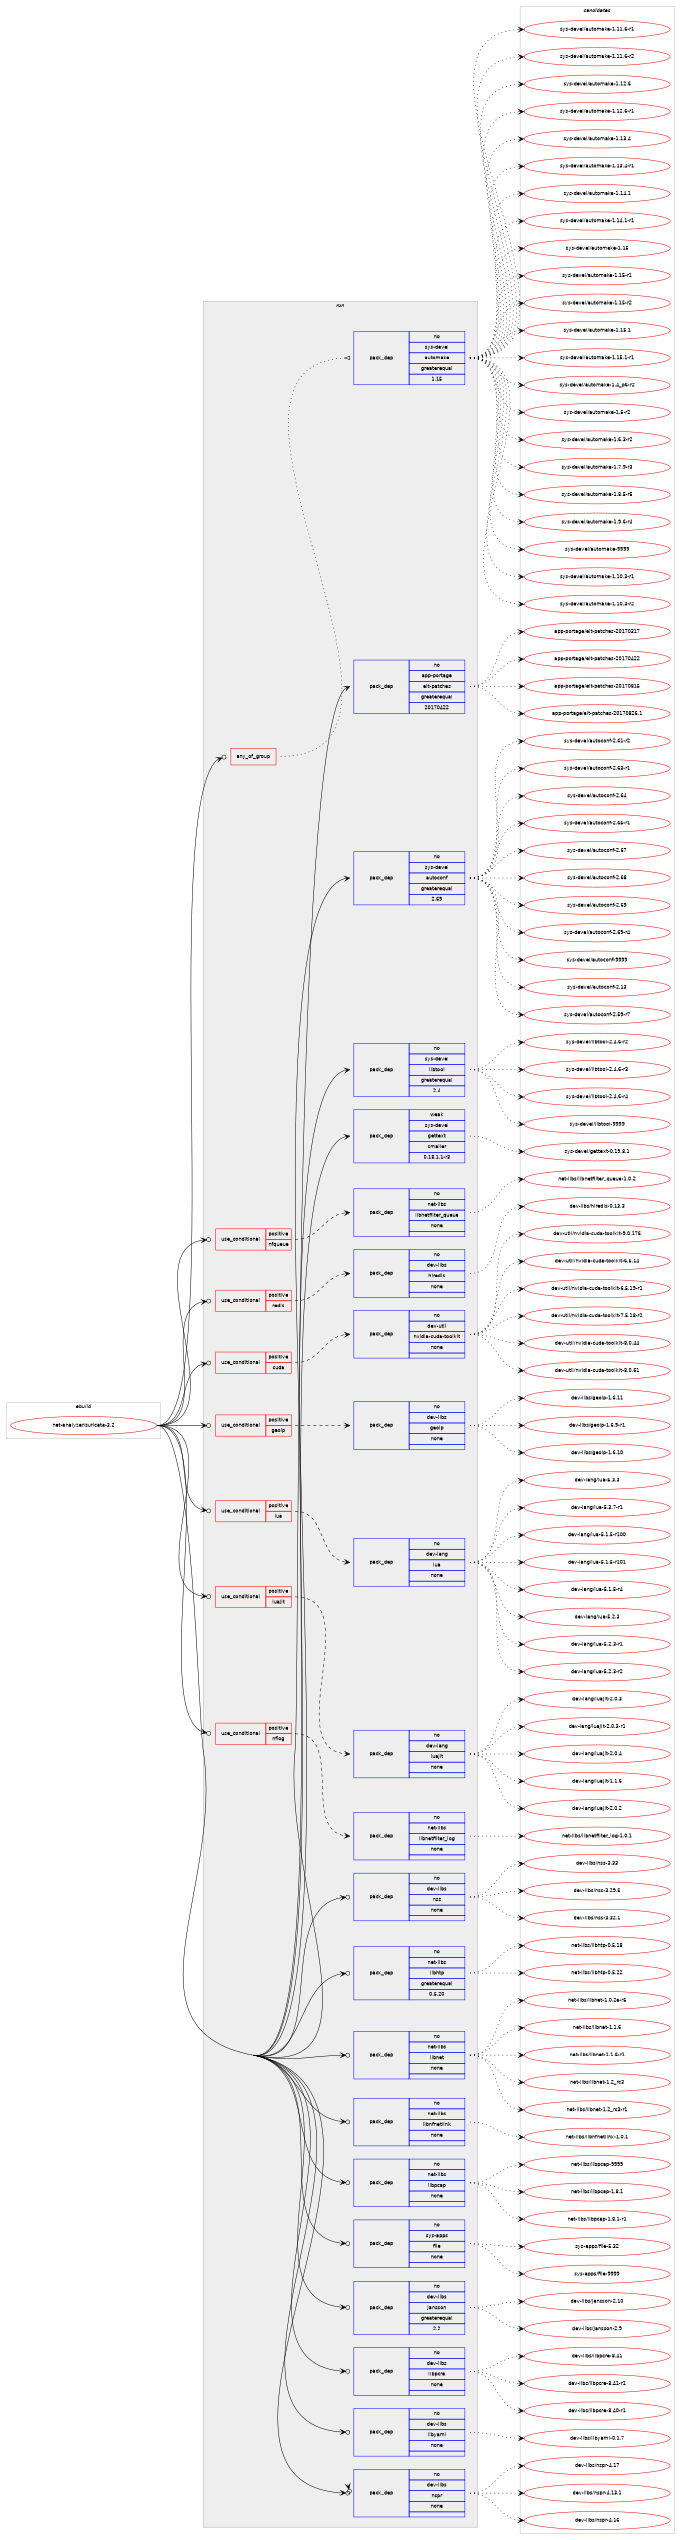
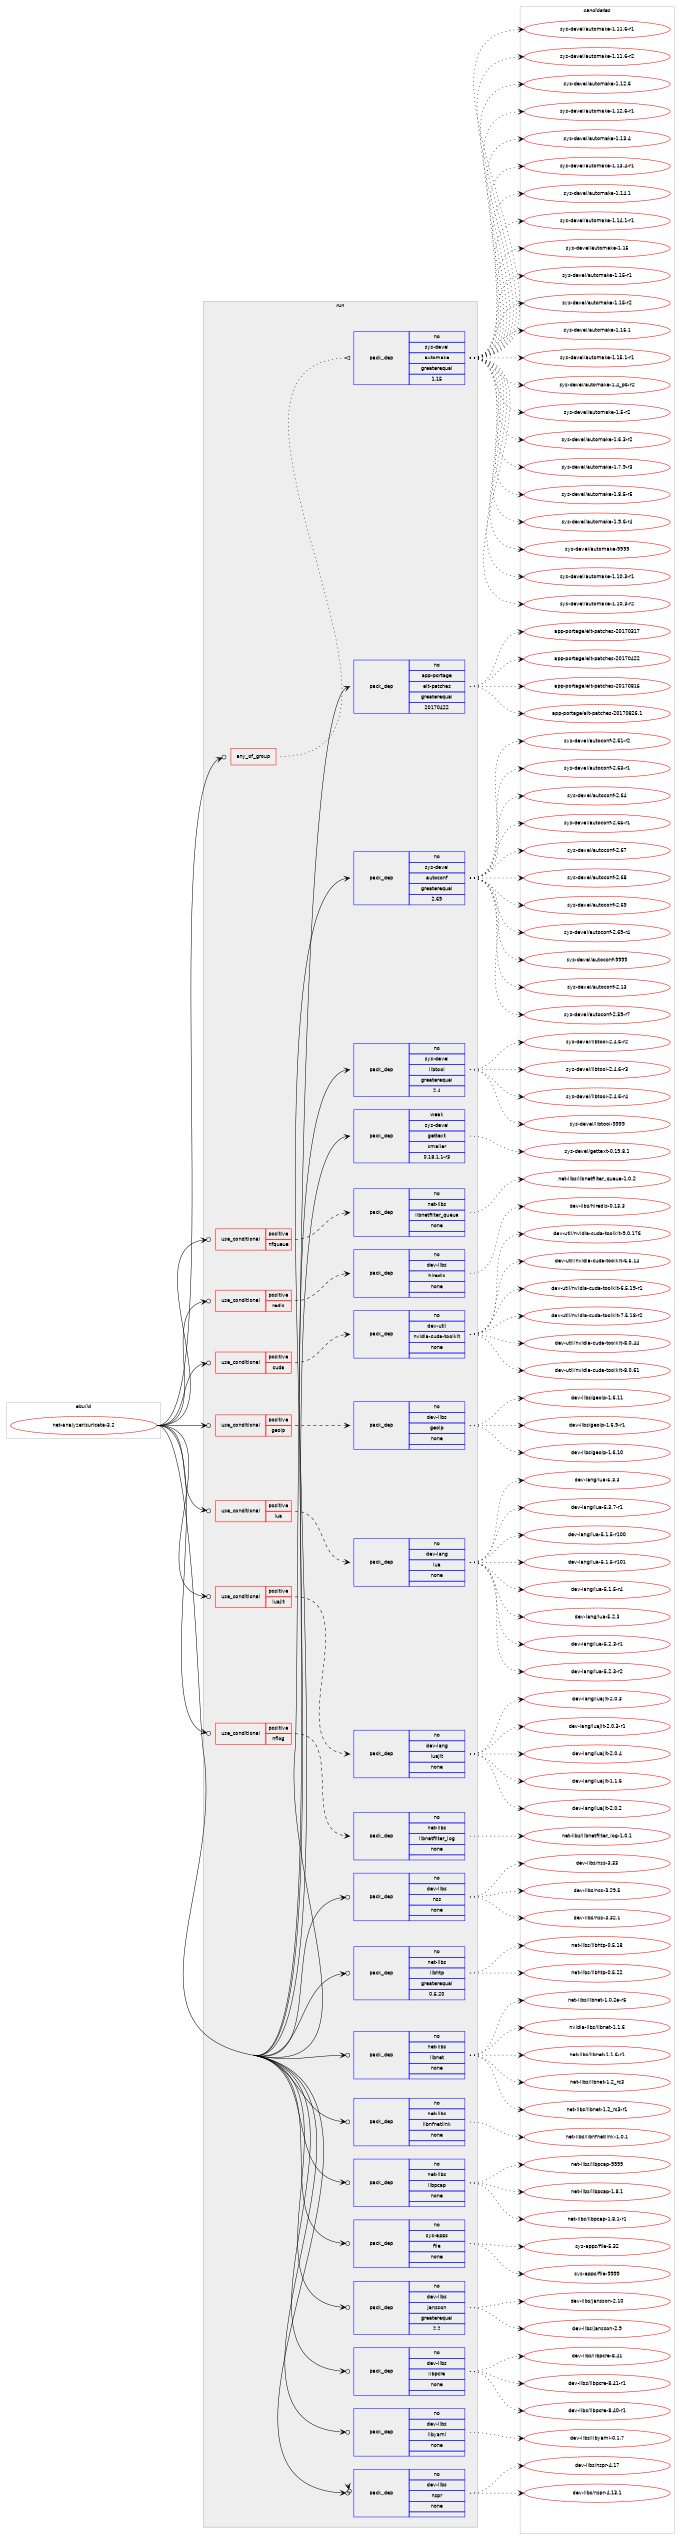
(597, 2028) -> (597, 2028)
(597, 2521) -> none
